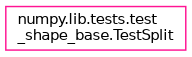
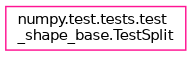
(96, 28) -> (96, 28)
